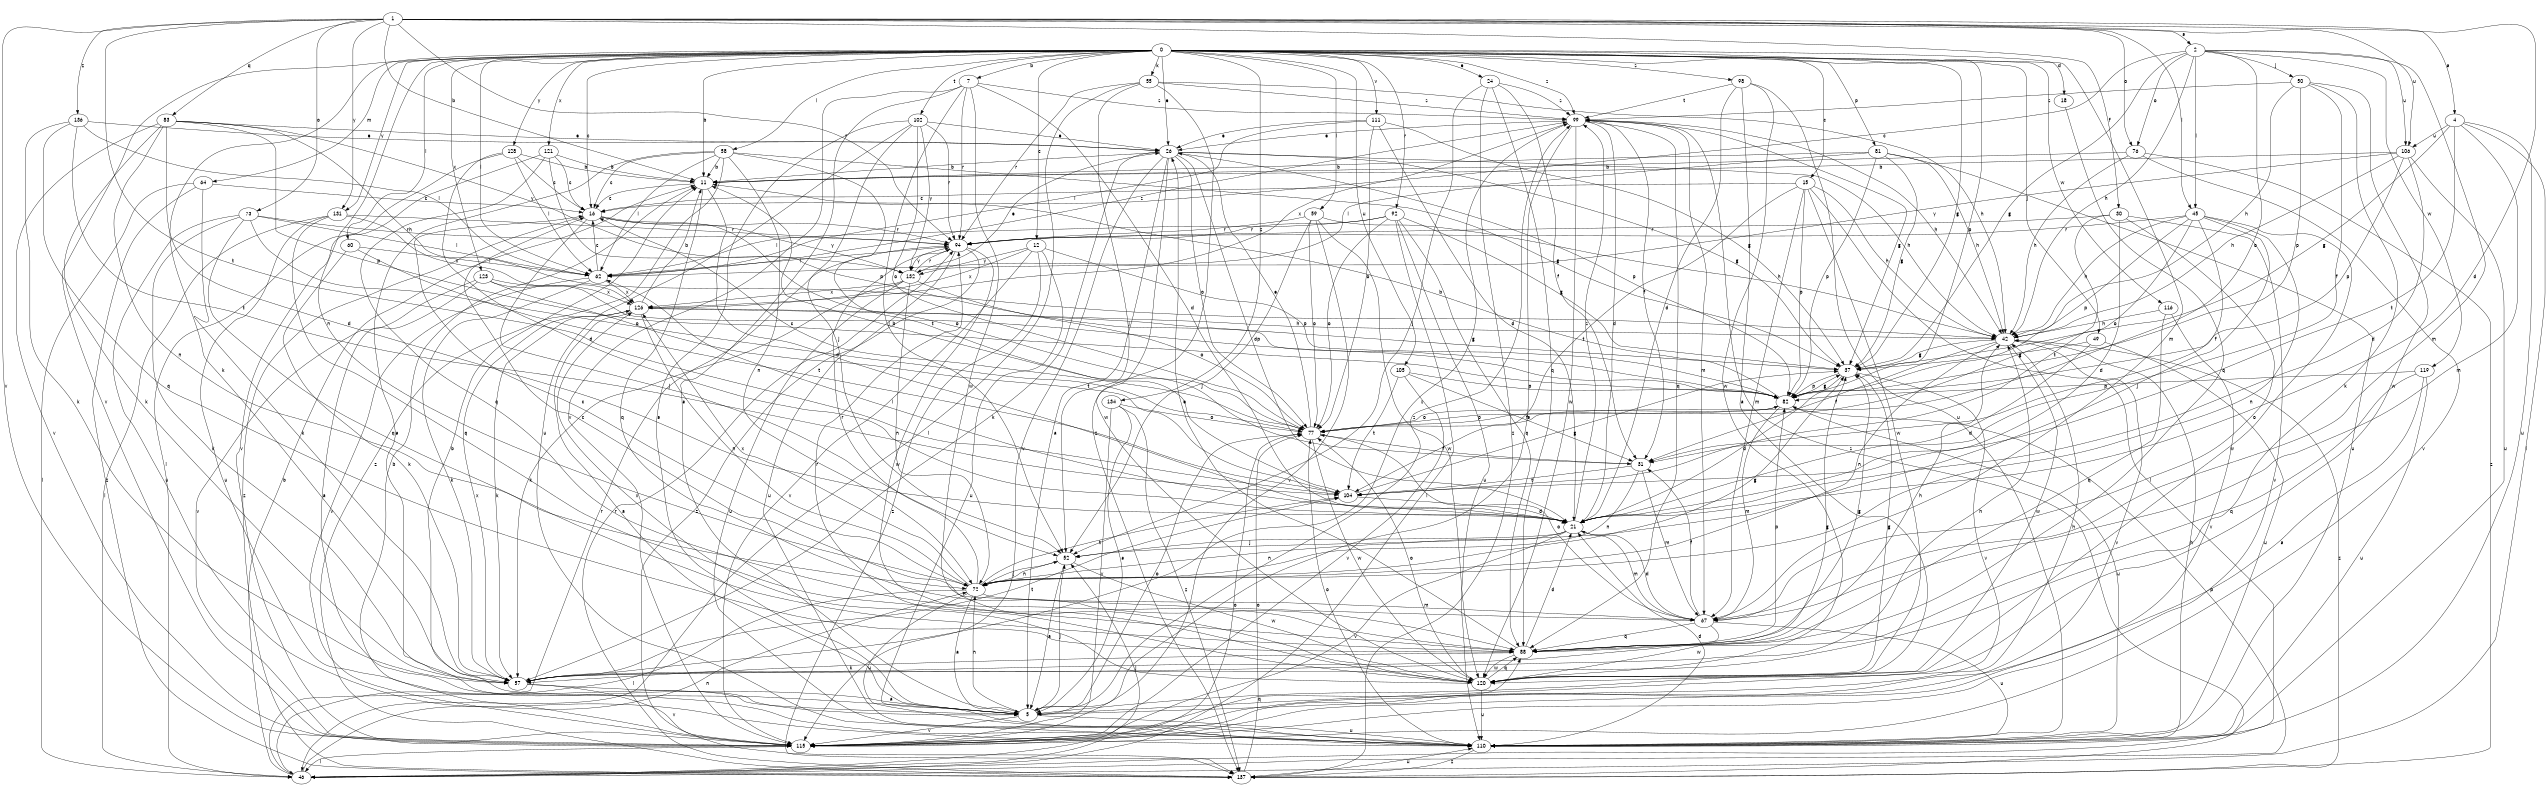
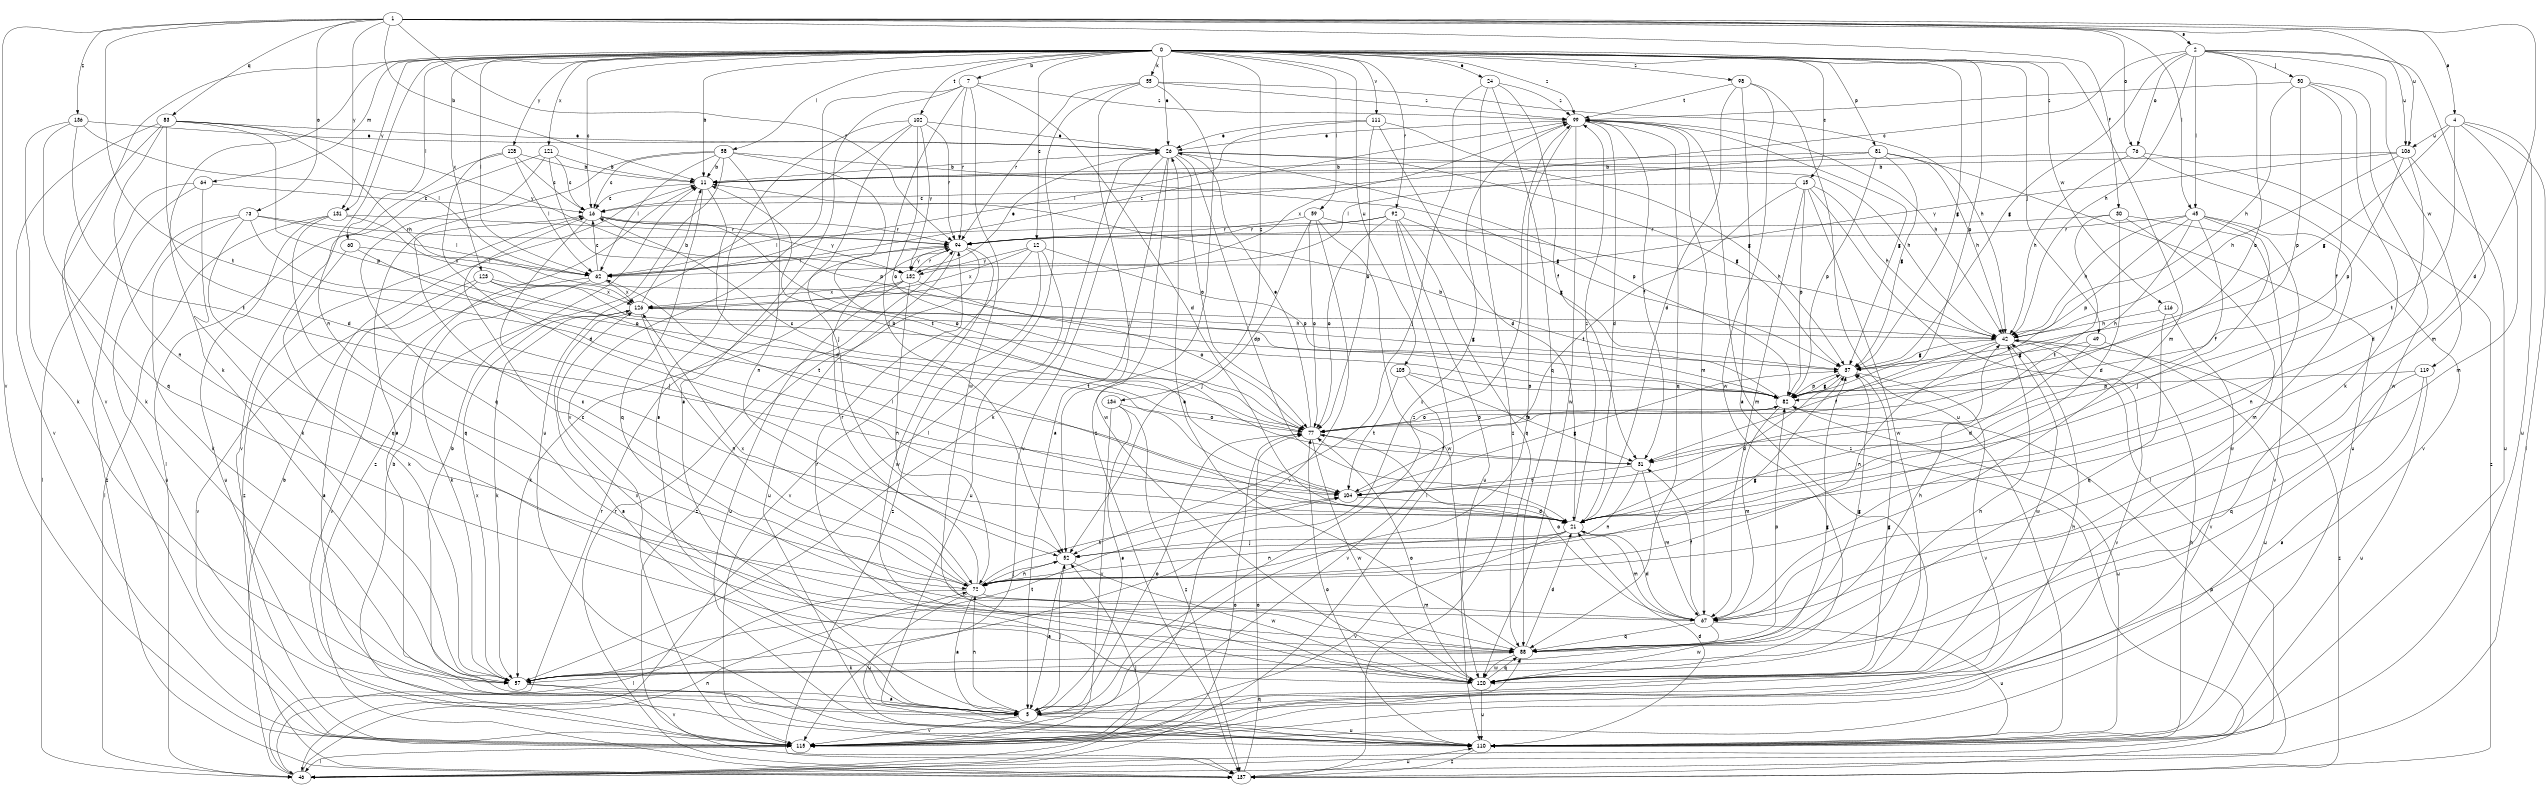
(2064, 101) -> none
(2115, 324) -> (2115, 324)
(2255, 418) -> (2255, 418)
